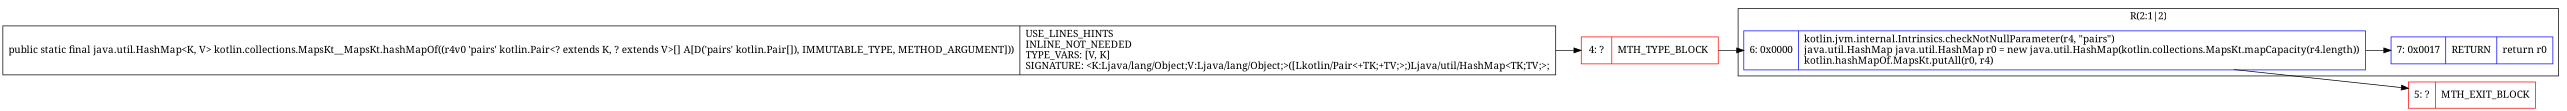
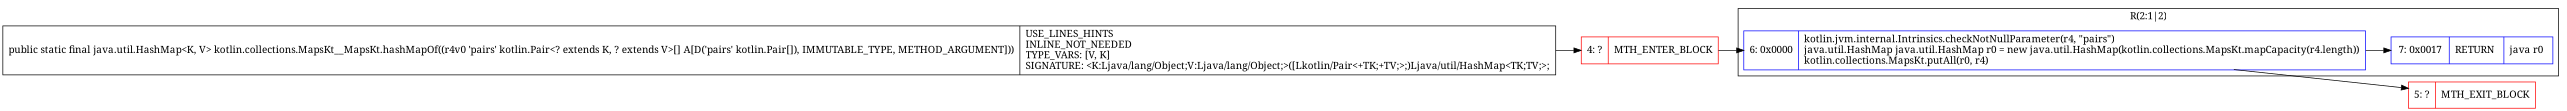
(1663, 50) -> (1663, 50)
(2525, 50) -> (2527, 50)
(1899, 61) -> (1896, 61)
